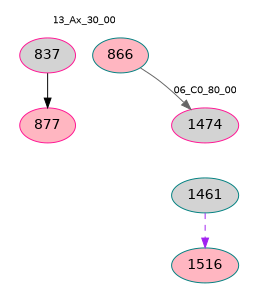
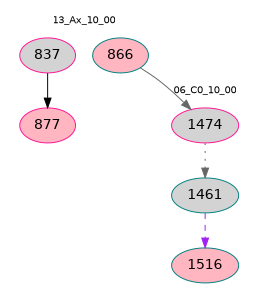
(84, 21) -> (84, 21)
(205, 91) -> (205, 91)
none -> (205, 156)
